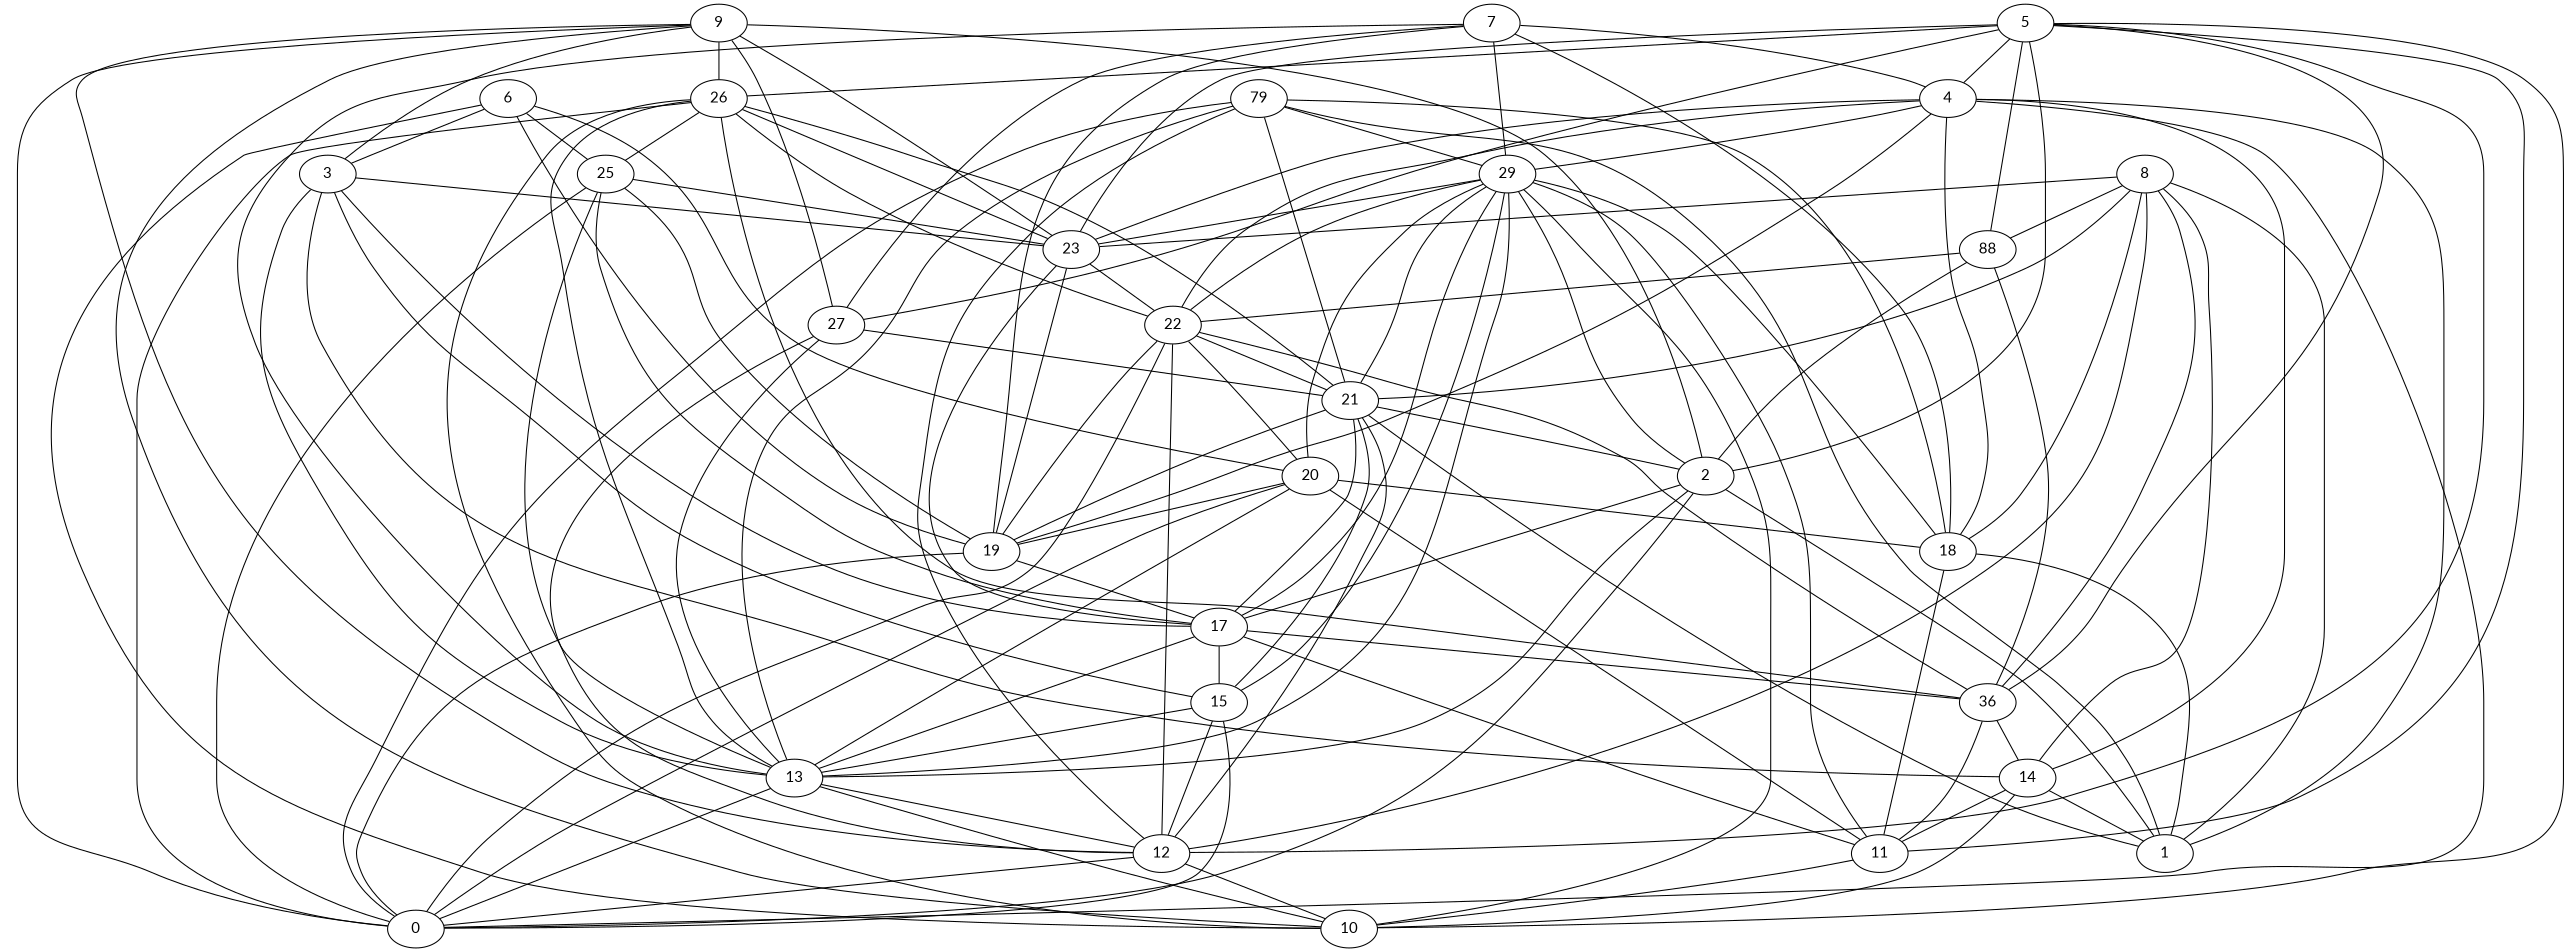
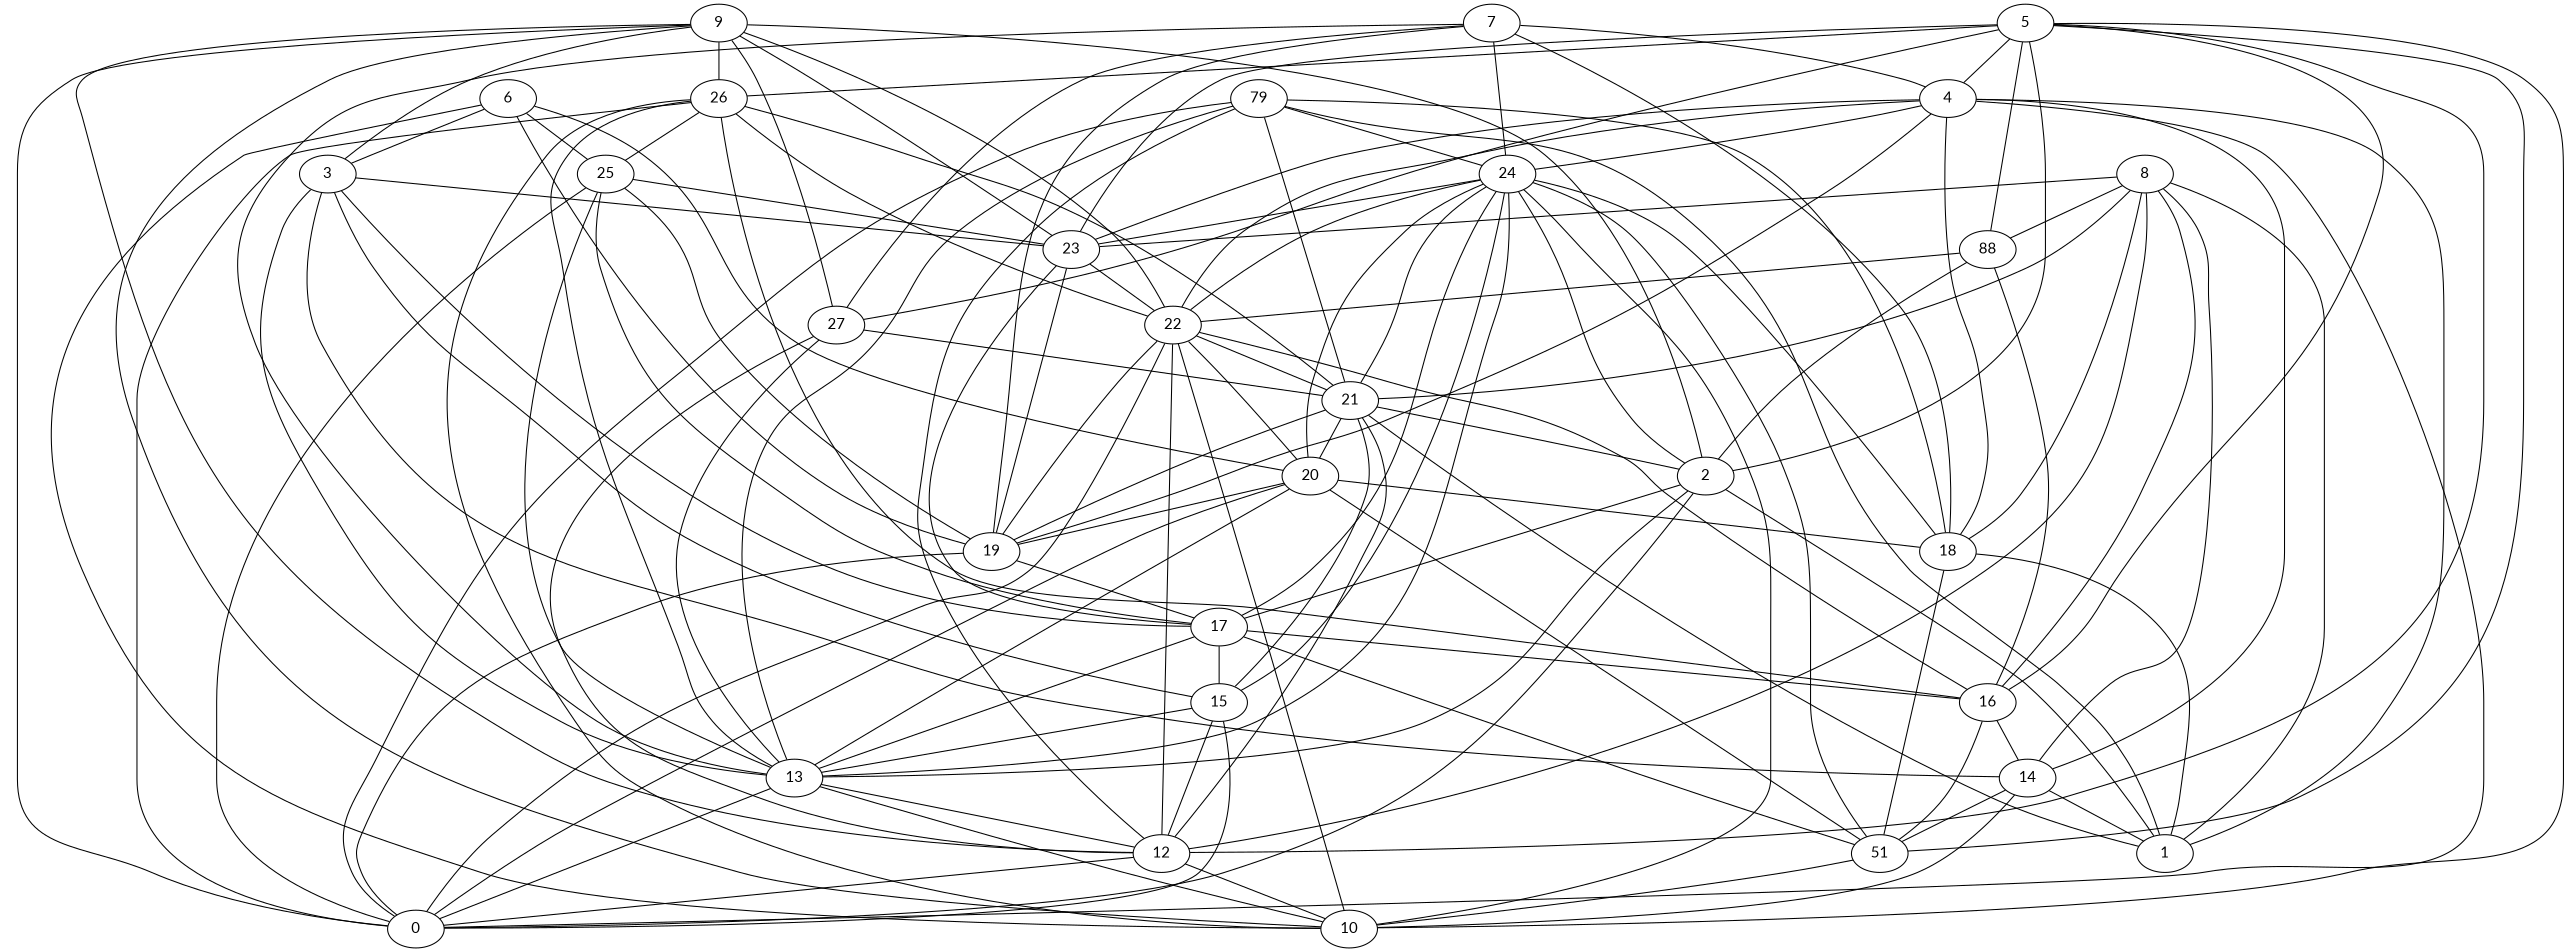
none -> (977, 138)
(895, 174) -> none
(1507, 174) -> (1507, 174)
(1320, 528) -> (1334, 431)
none -> (1254, 598)
(1988, 703) -> (1988, 703)
(1880, 854) -> (1880, 854)
